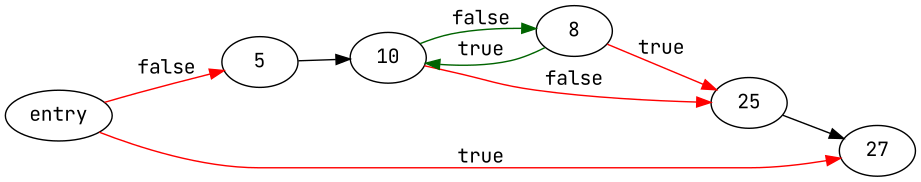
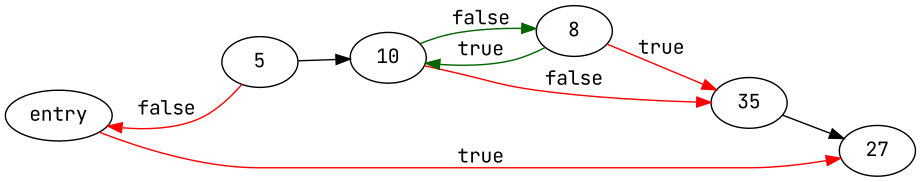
(157, 88) -> (188, 123)
(749, 103) -> (749, 103)
